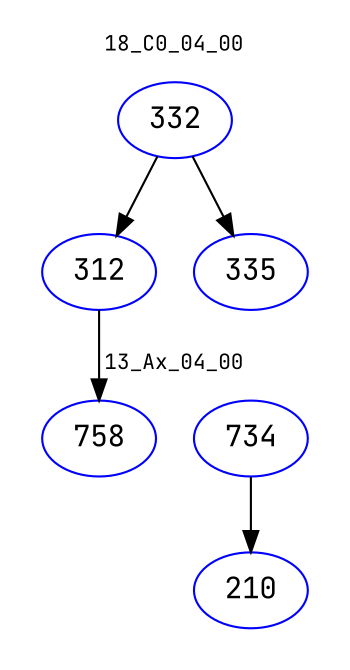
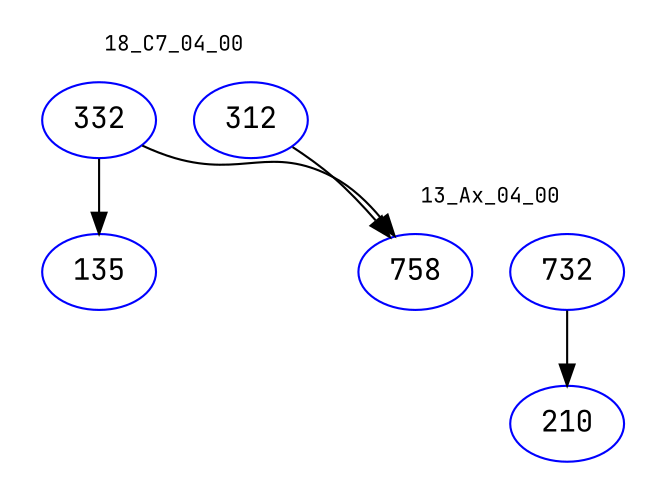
(175, 45) -> (175, 45)
(142, 187) -> (270, 162)
(251, 272) -> (99, 272)
(251, 439) -> (567, 272)
